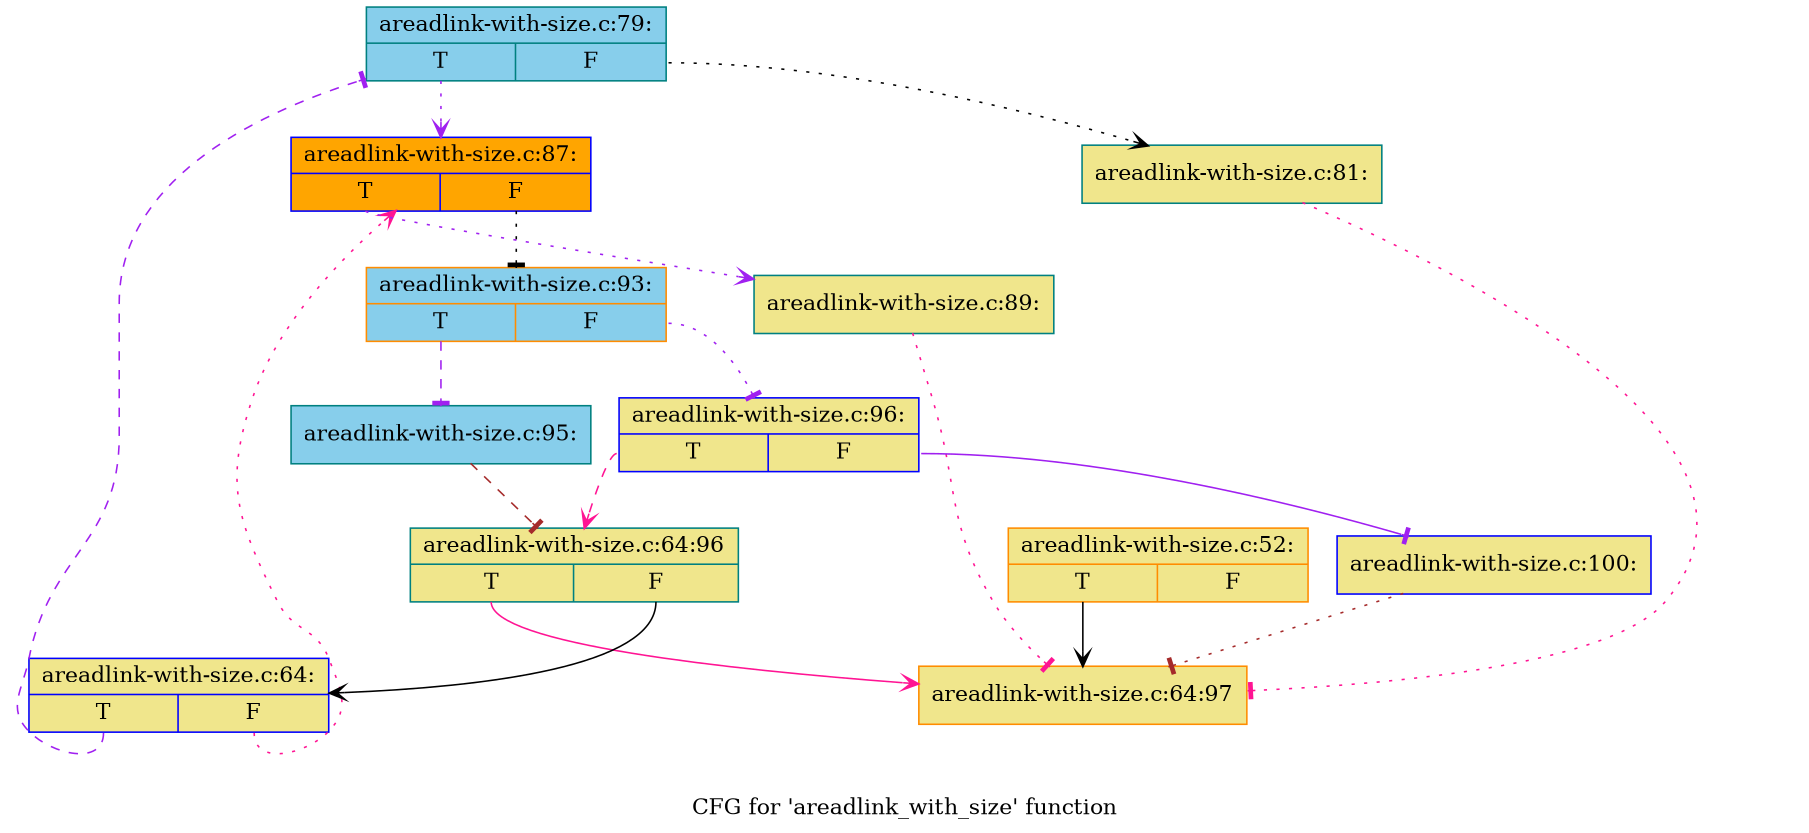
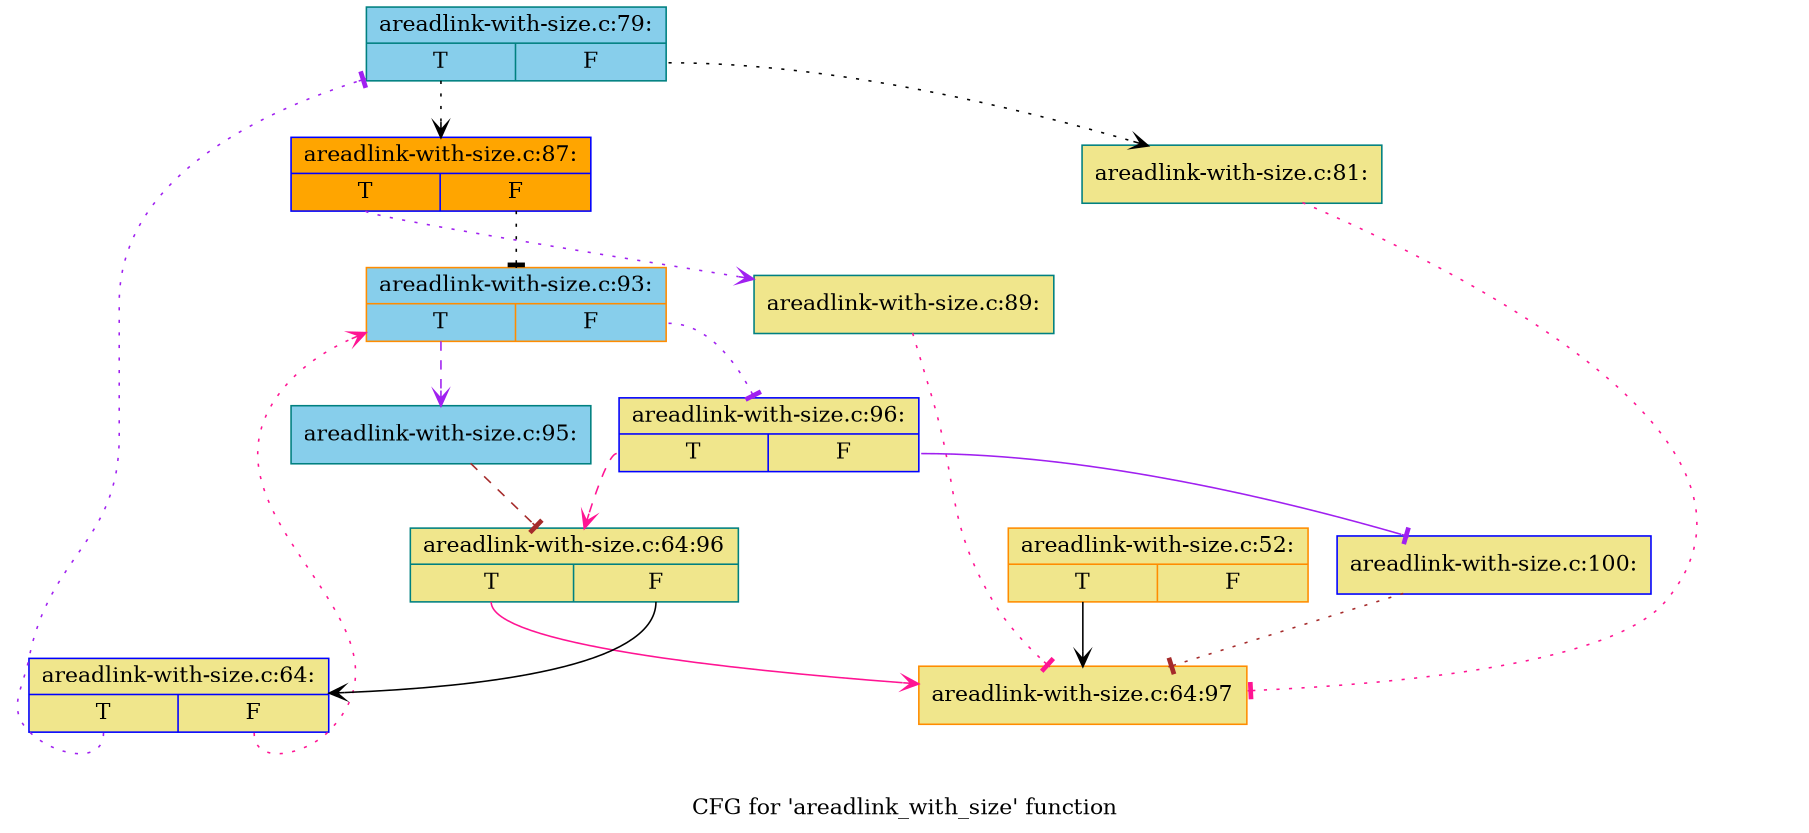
(441, 101) -> (441, 101)
(441, 366) -> (441, 366)
(119, 402) -> (119, 402)
(242, 515) -> (306, 564)
